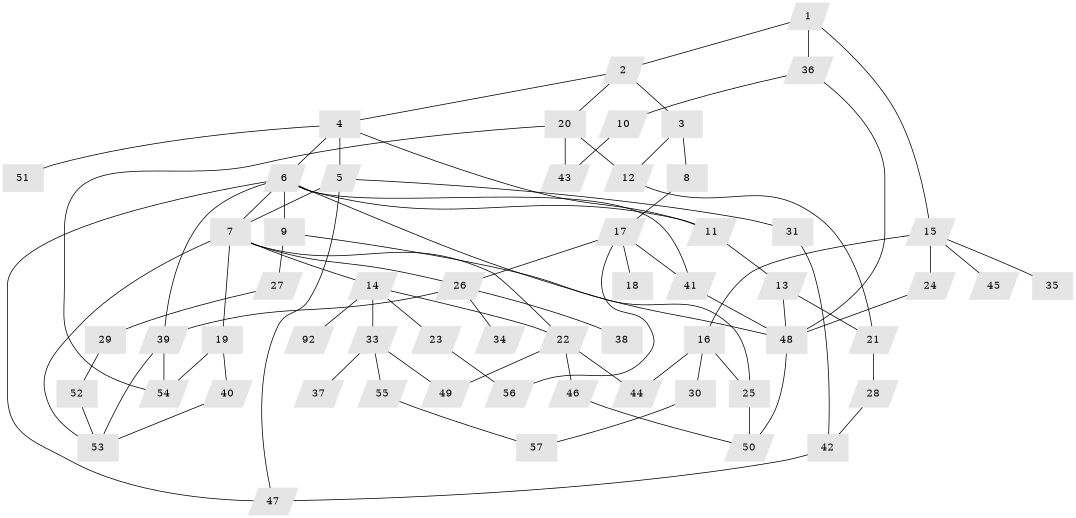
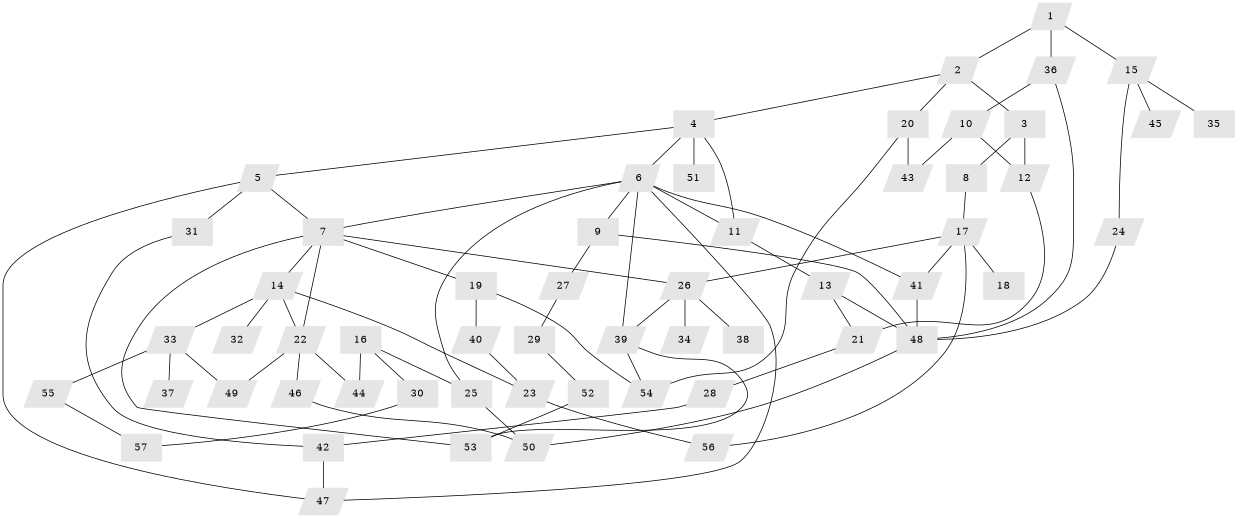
(600, 154) -> (992, 148)
(795, 256) -> none
(309, 340) -> (237, 340)
(161, 421) -> (503, 367)
